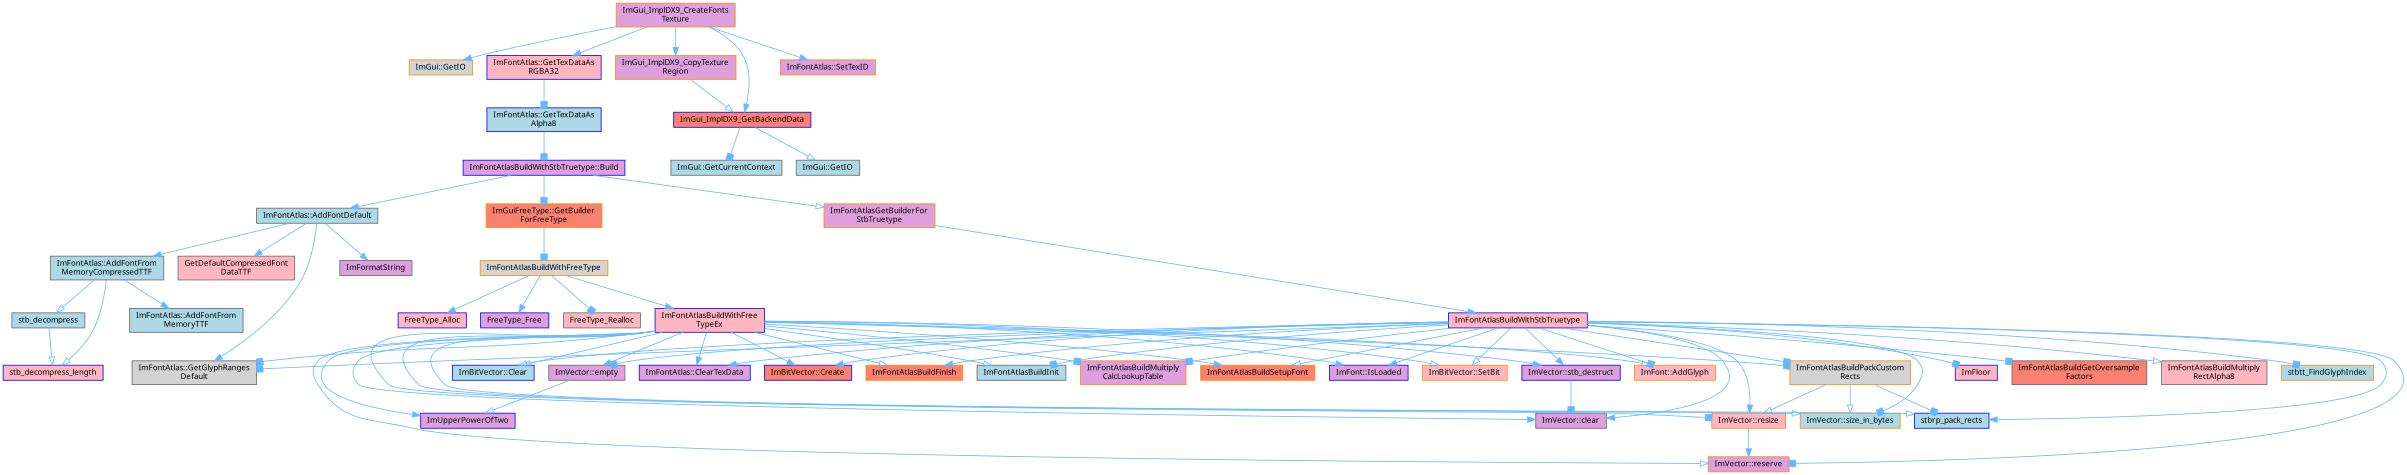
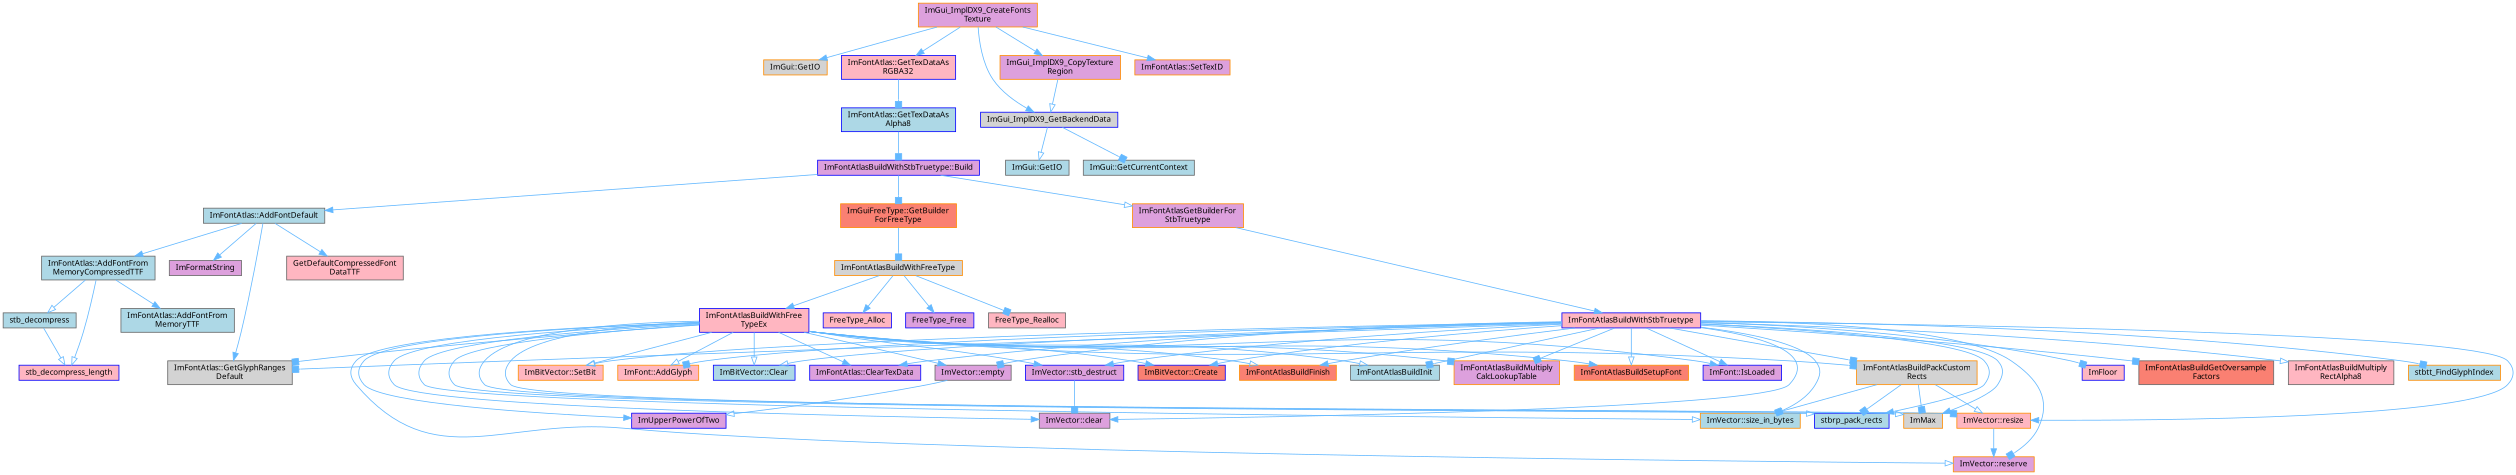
(742, 120) -> (1049, 120)
none -> (1923, 421)
